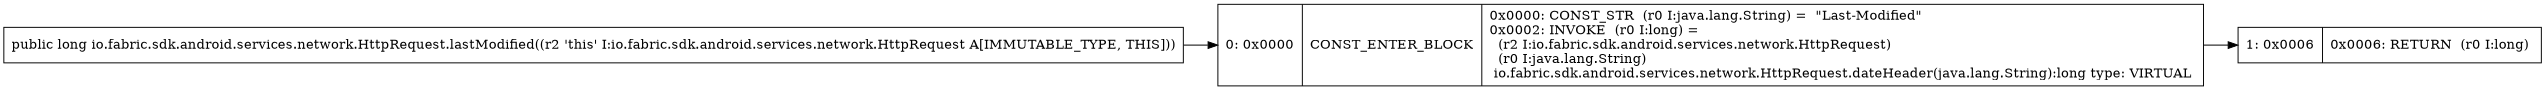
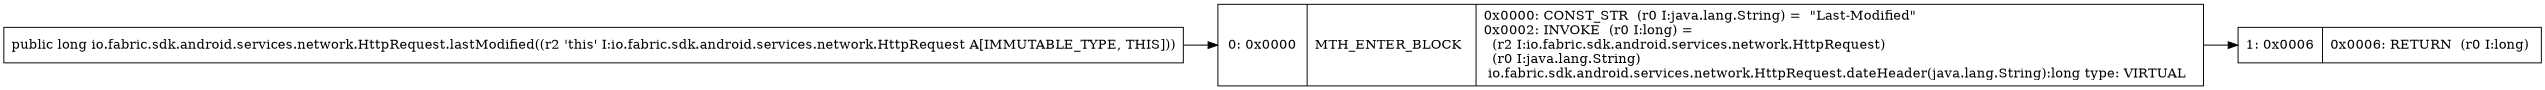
(1392, 45) -> (1389, 45)
